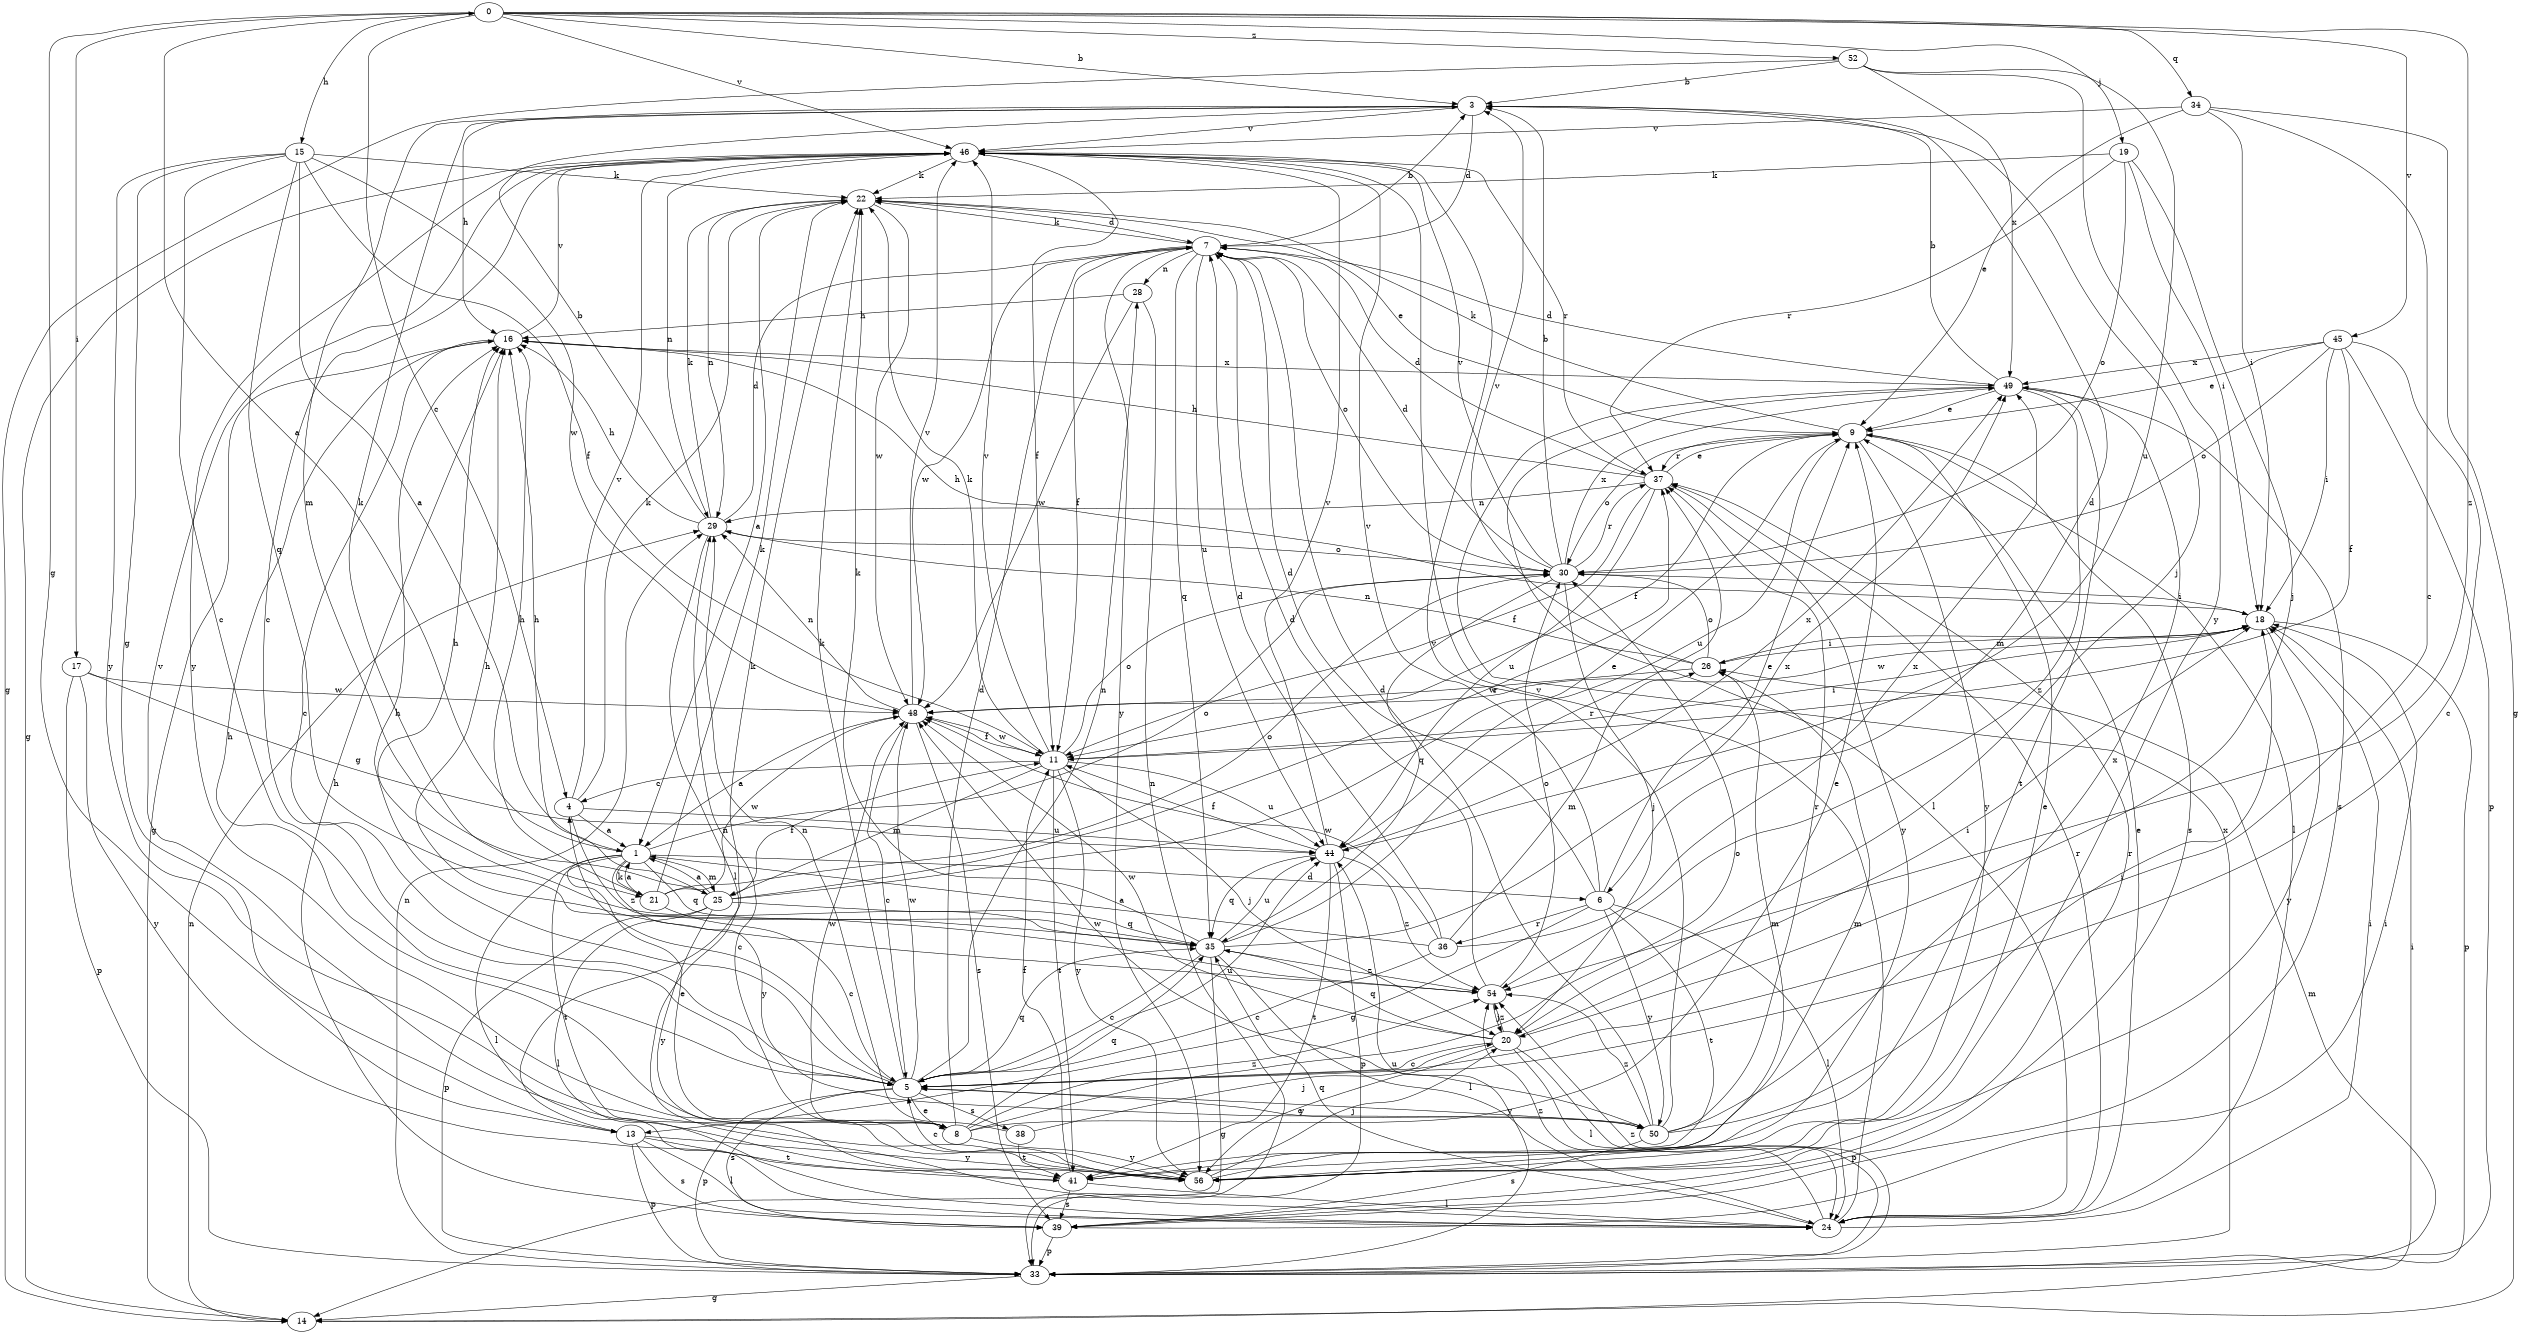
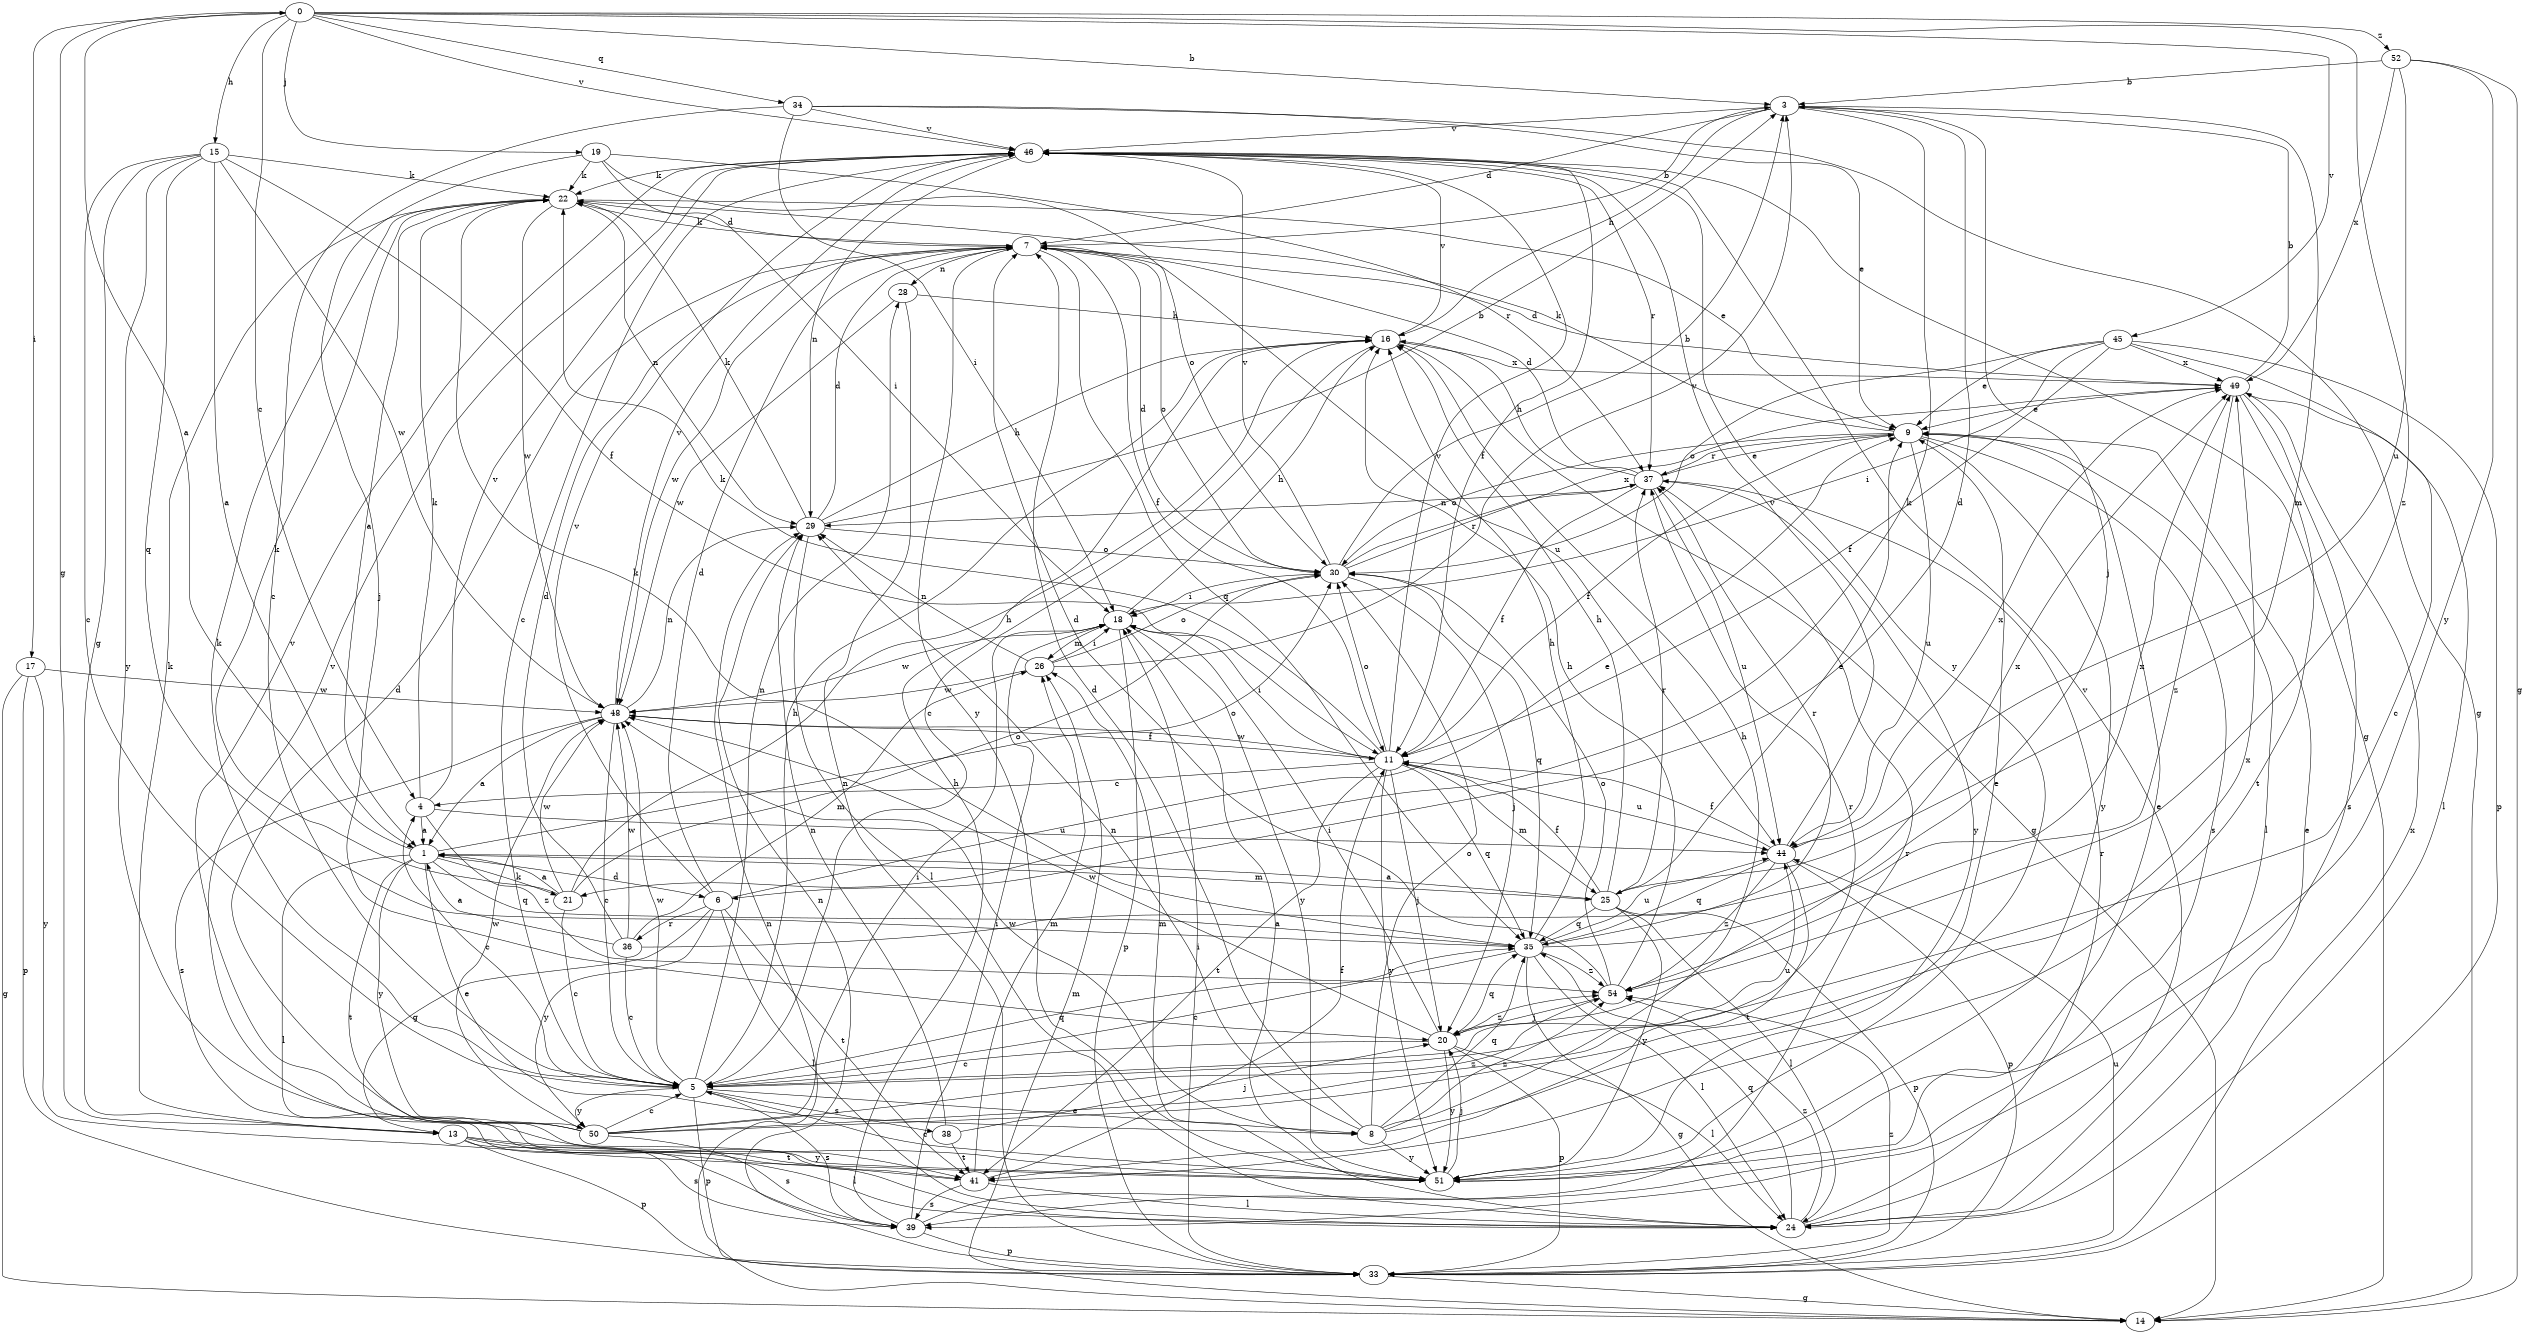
(2202, 802) -> (2197, 1140)
(688, 824) -> (758, 1304)
none -> (1470, 836)
(2370, 924) -> (1277, 924)
(1199, 1181) -> (1439, 1181)
